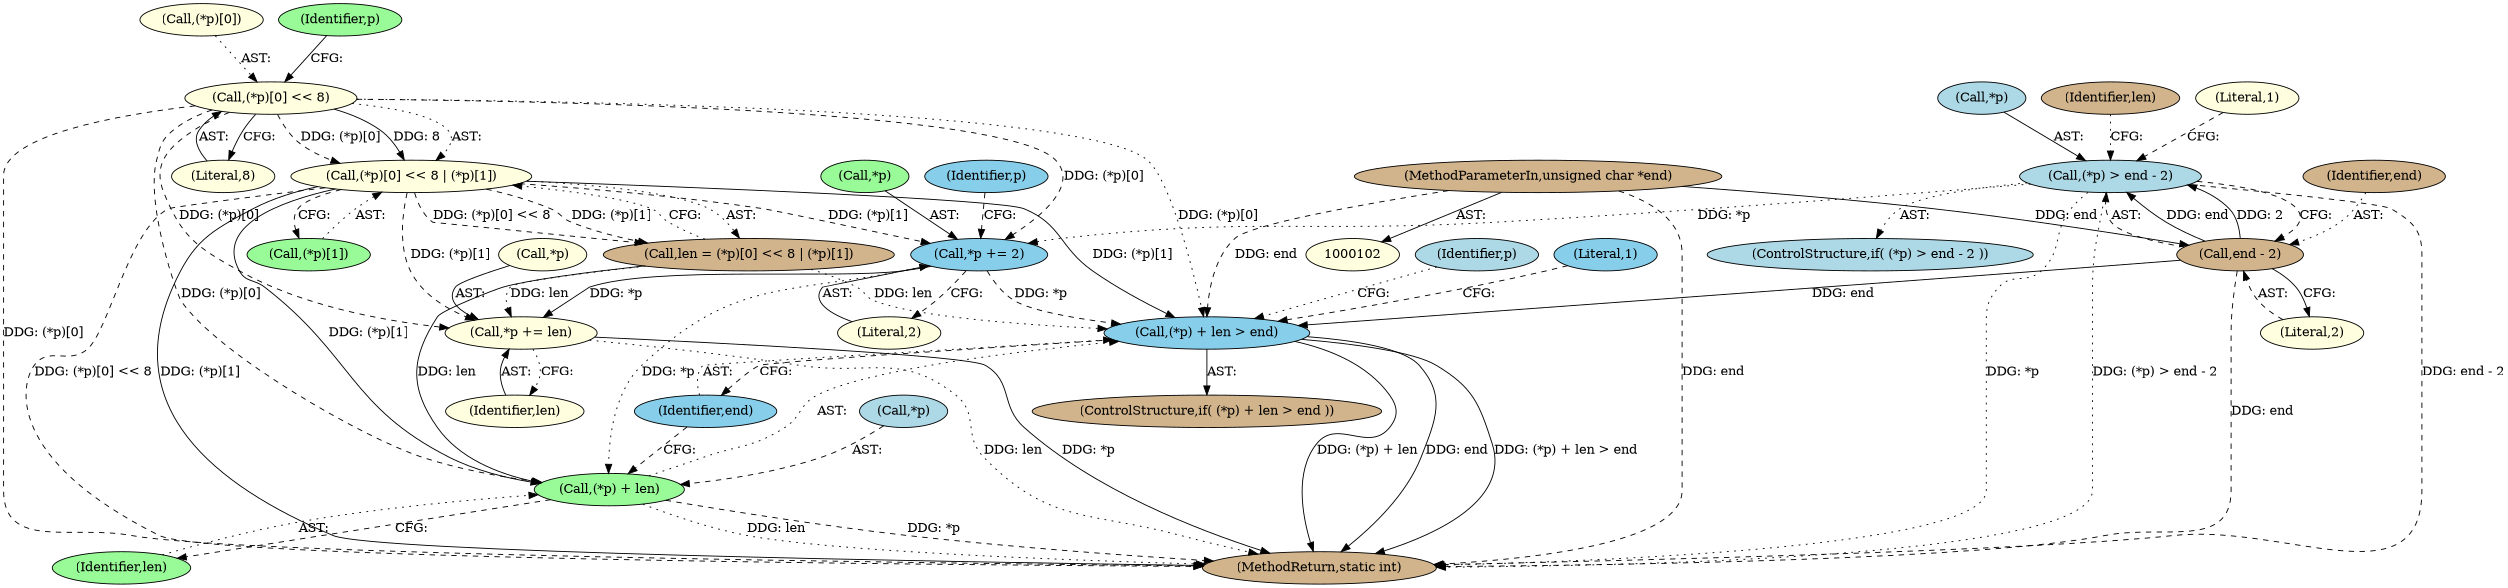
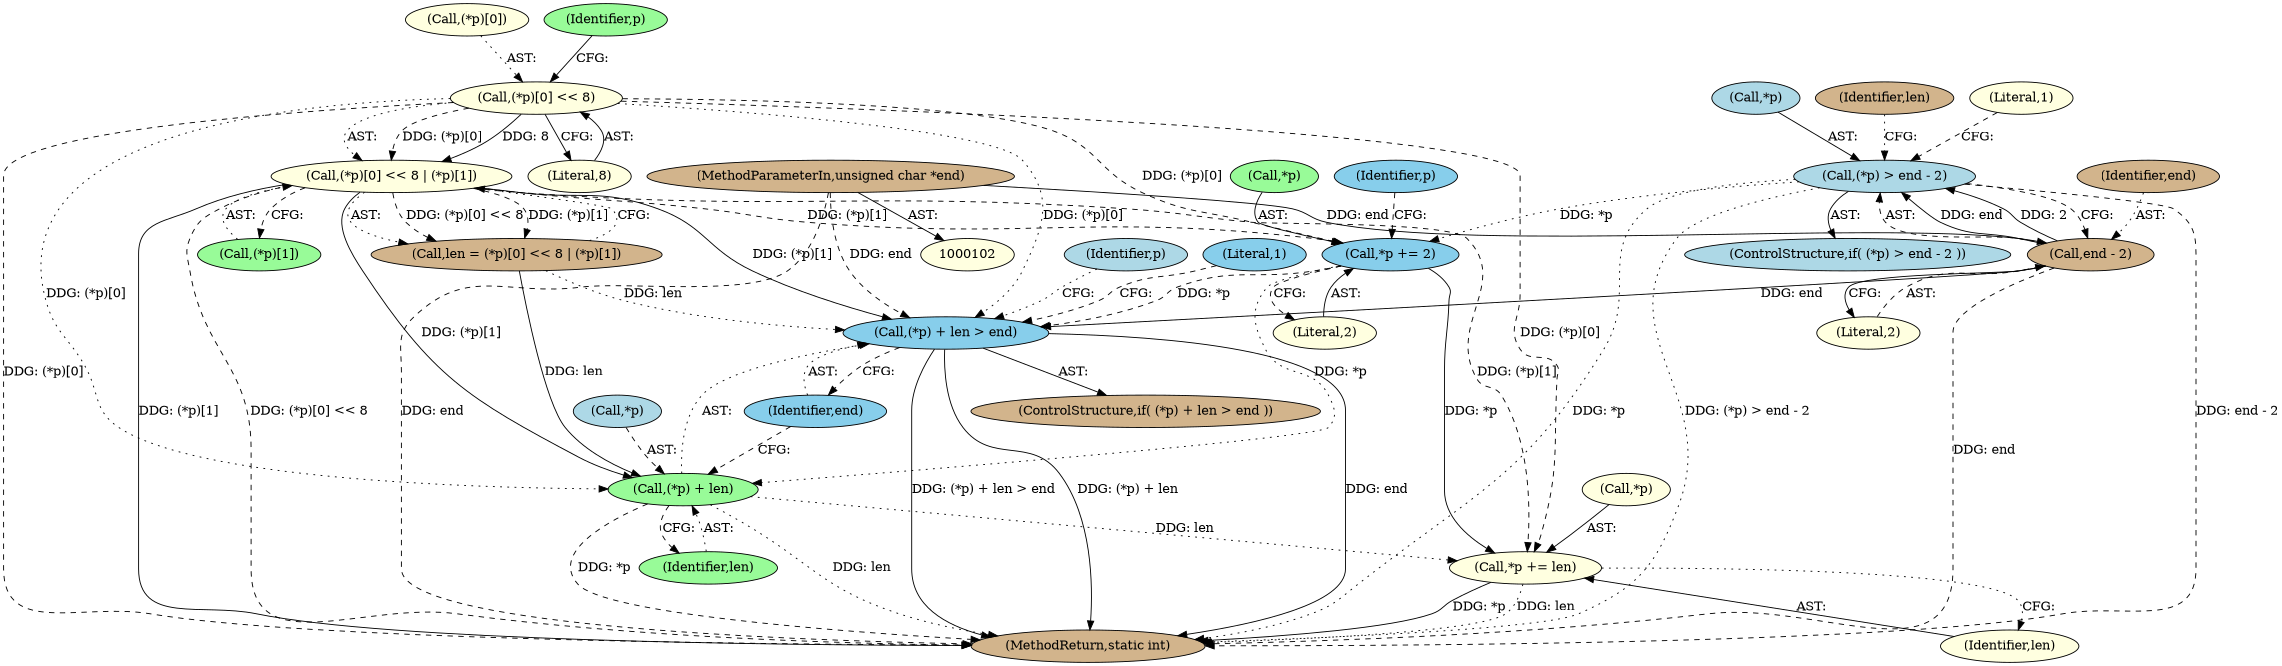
(1929, 198) -> (1831, 208)
(566, 276) -> (1099, 528)
(247, 361) -> (77, 353)
